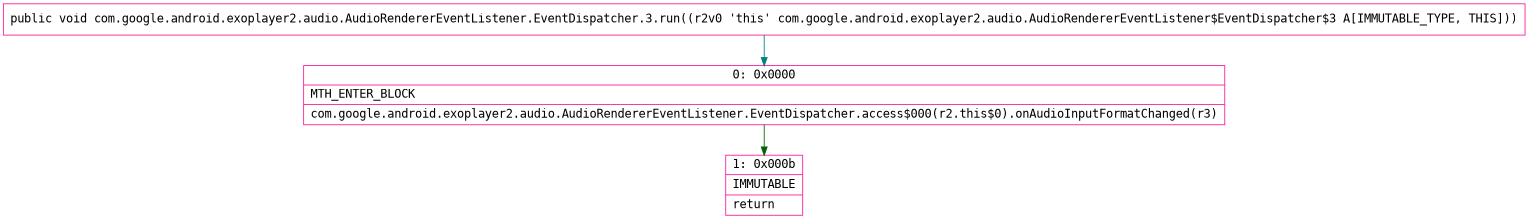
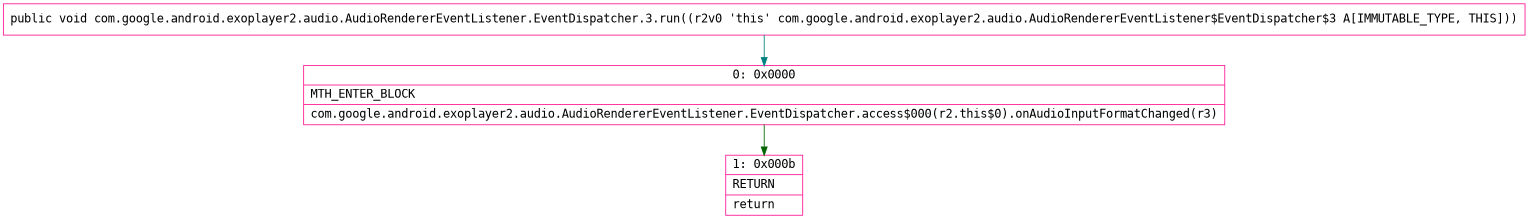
(764, 184) -> (754, 184)
